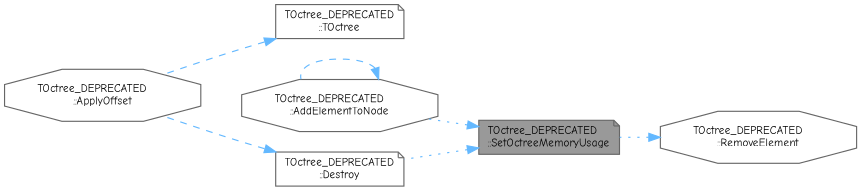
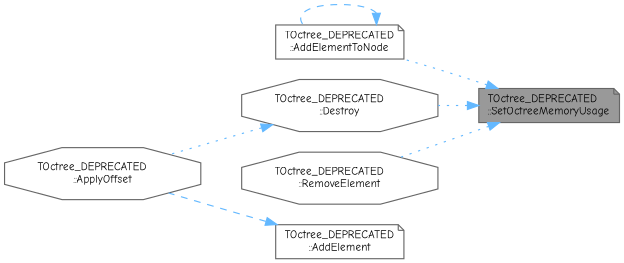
(340, 22) -> (340, 242)
(340, 106) -> (340, 42)
(214, 133) -> (216, 141)
(634, 137) -> (444, 142)
(340, 169) -> (340, 106)
